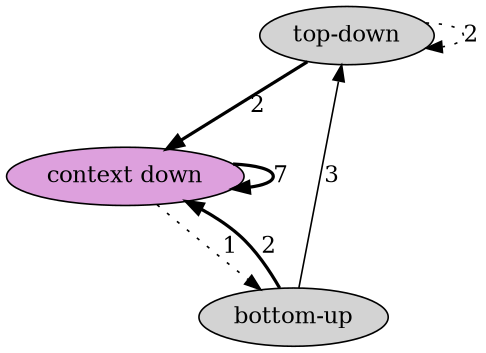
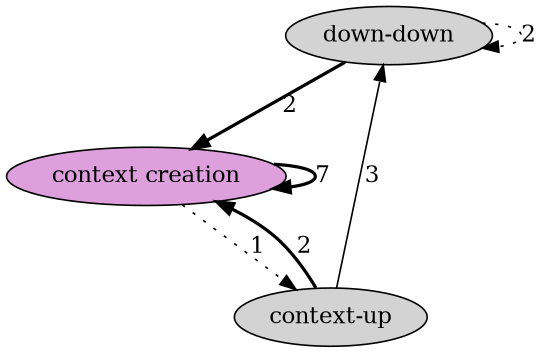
(347, 36) -> (389, 36)
(125, 176) -> (146, 176)
(294, 317) -> (331, 317)
